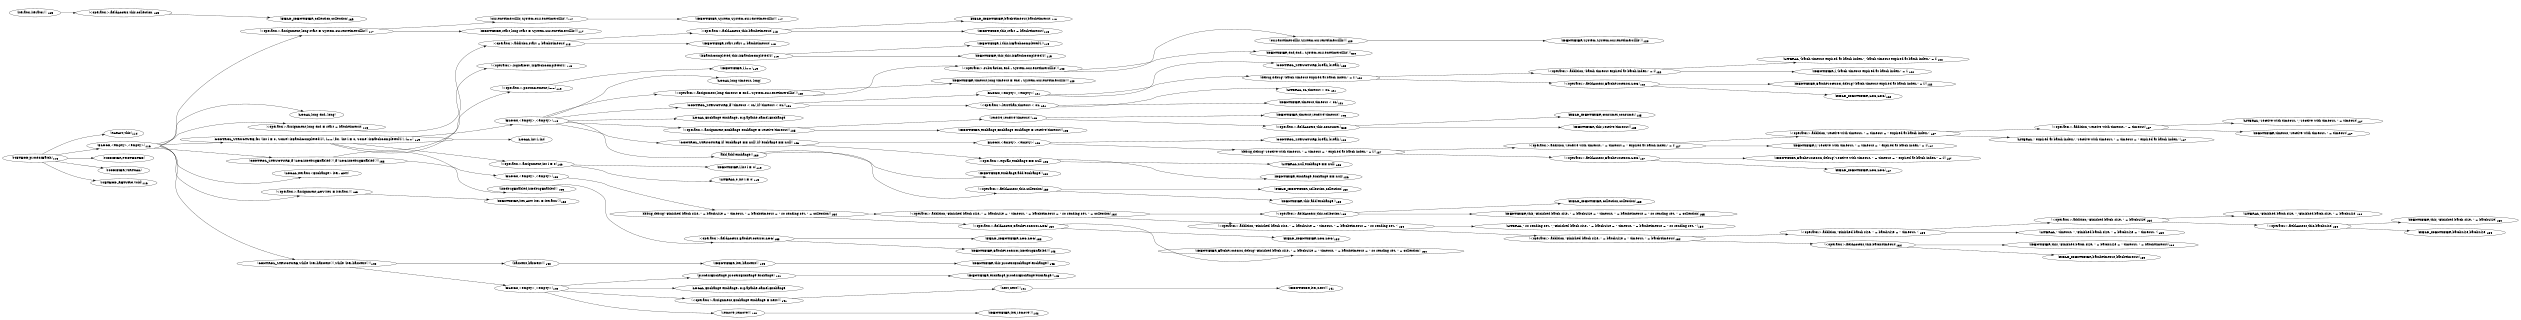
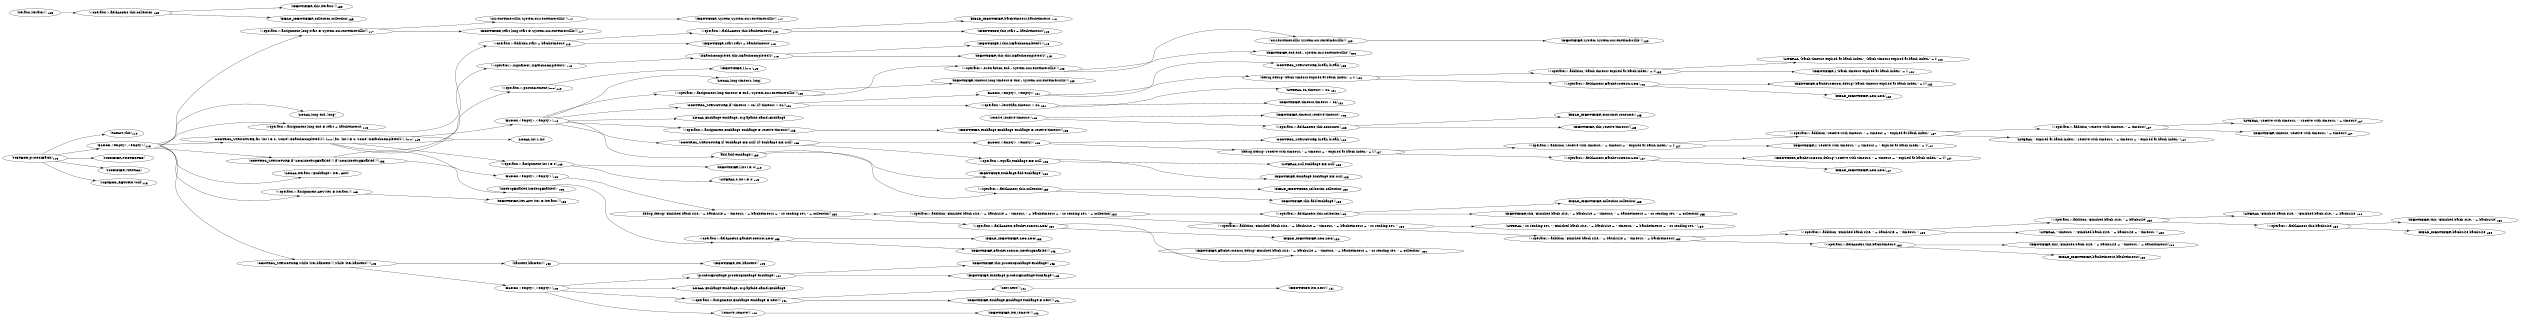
none -> (317, 7)
none -> (635, 61)
(889, 124) -> none
(1344, 127) -> (1344, 127)
(865, 264) -> (875, 270)
none -> (1013, 301)
